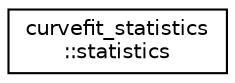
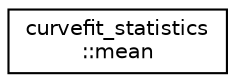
(118, 41) -> (118, 41)
